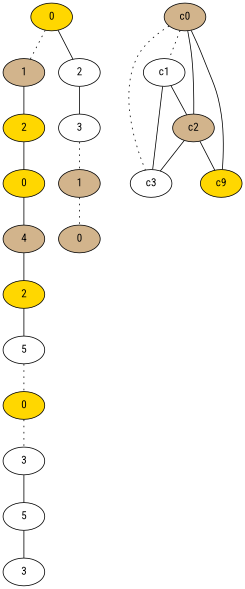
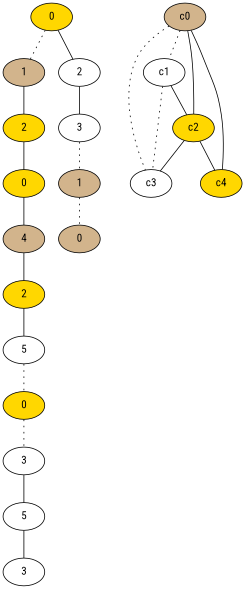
(158, 128) -> (158, 128)
(193, 128) -> (193, 128)
(221, 183) -> (221, 183)
